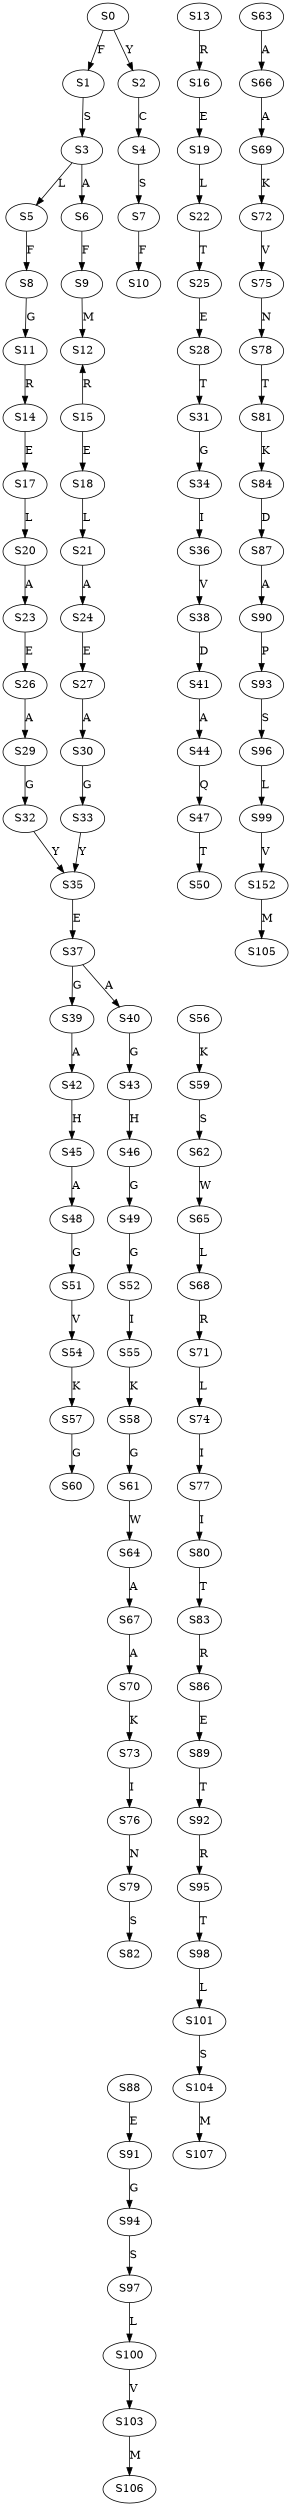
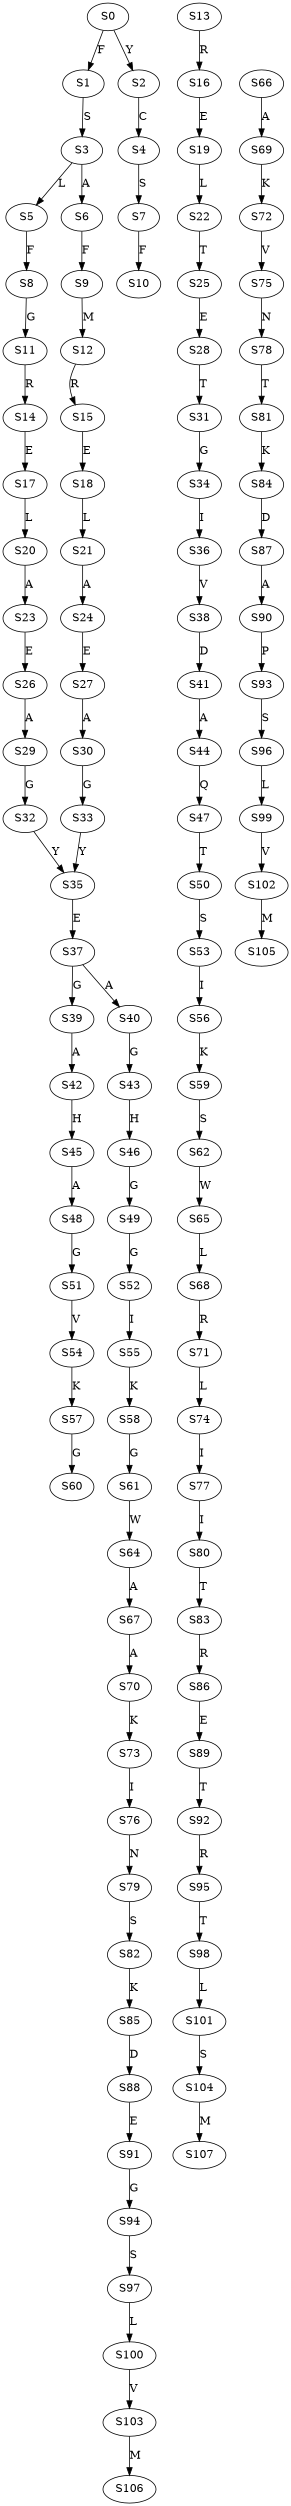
(262, 17) -> none
(83, 388) -> (70, 381)
(262, 886) -> (262, 886)
none -> (199, 952)
none -> (129, 2022)
